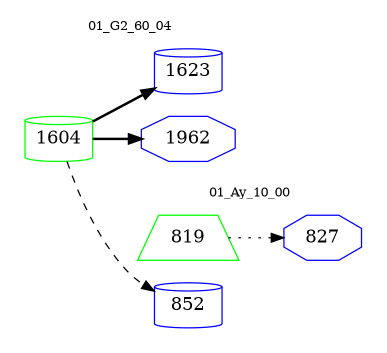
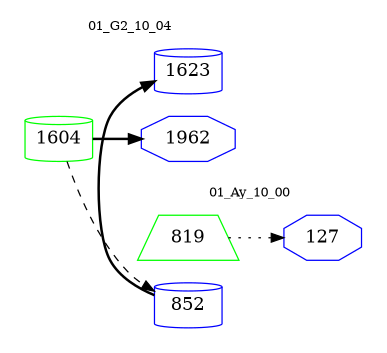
(130, 27) -> (130, 27)
(118, 108) -> (99, 195)
(323, 238) -> (323, 238)
